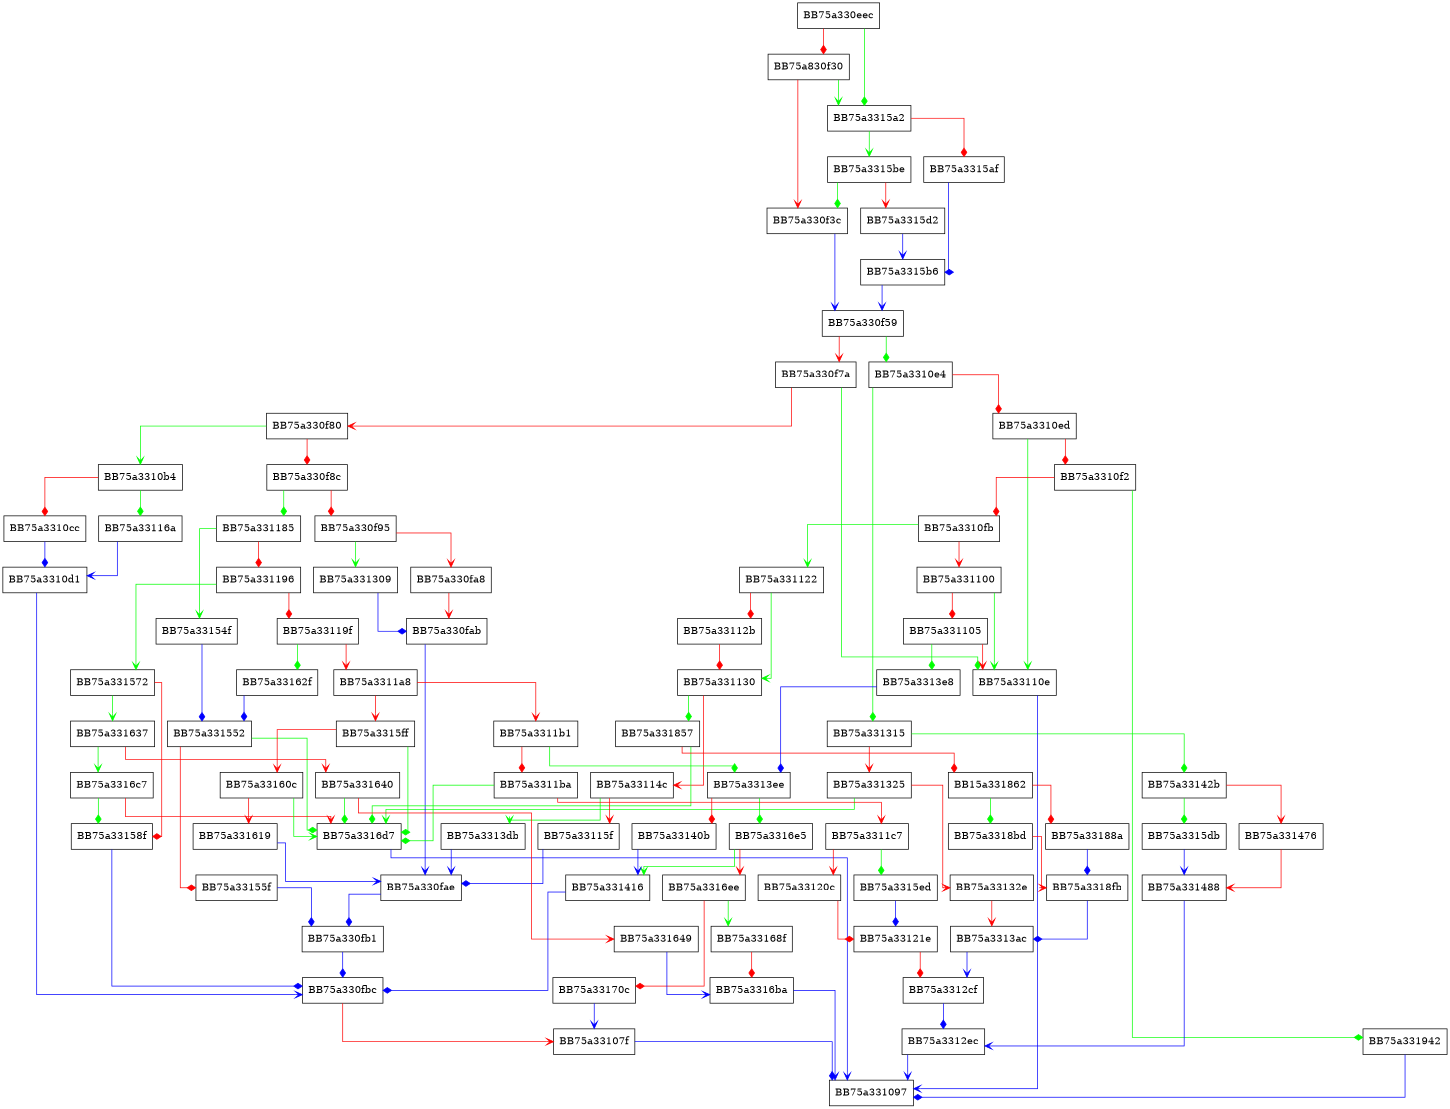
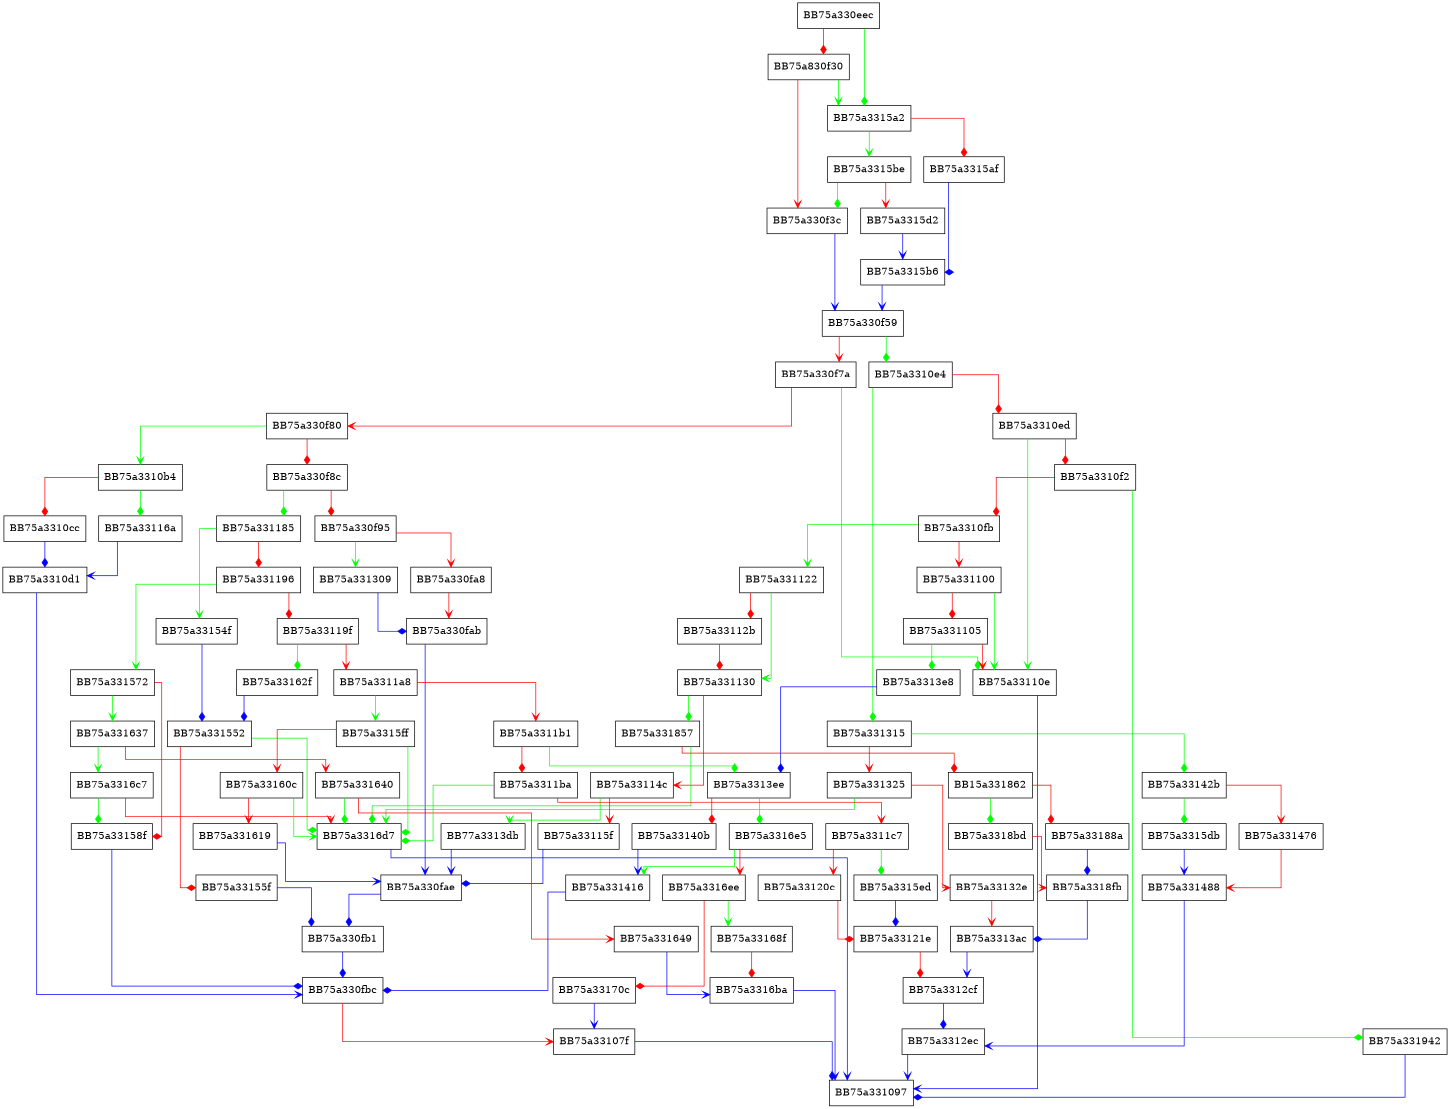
(375, 705) -> (375, 705)
(483, 836) -> (483, 836)
